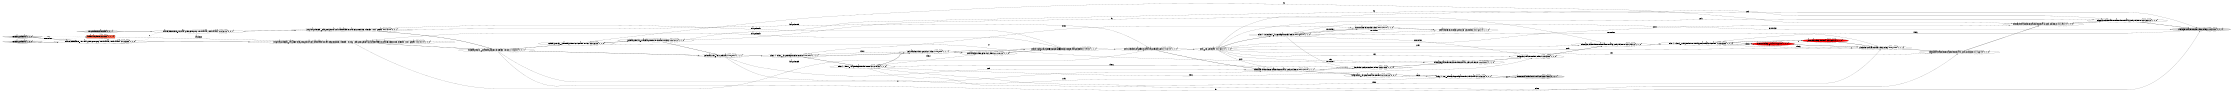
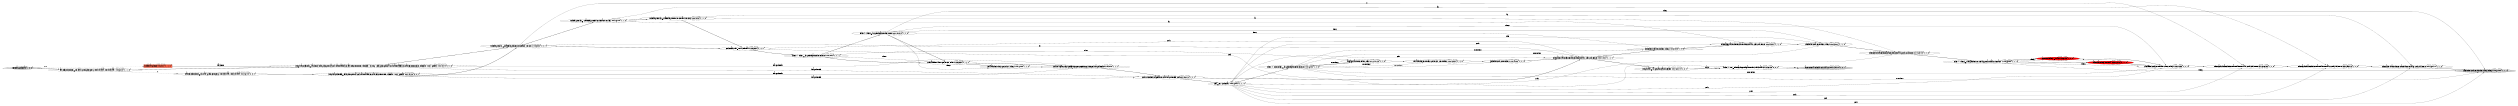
(101, 32) -> none
(23, 37) -> none
(48, 39) -> (45, 67)
(1374, 55) -> (1507, 36)
none -> (1507, 61)
